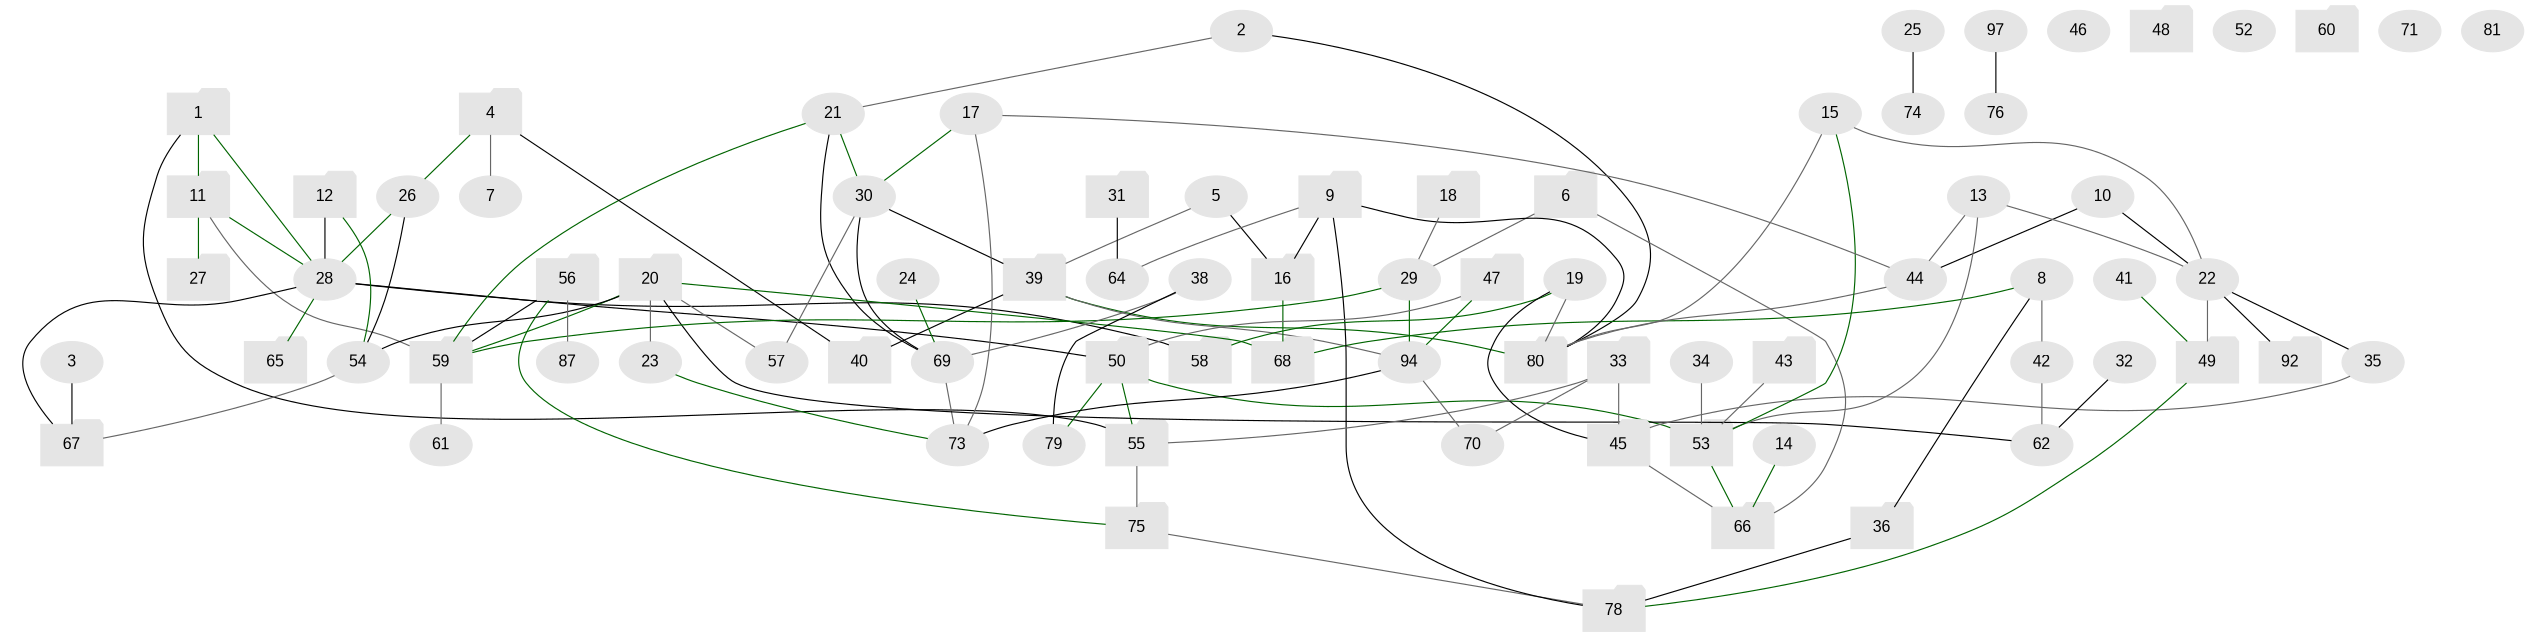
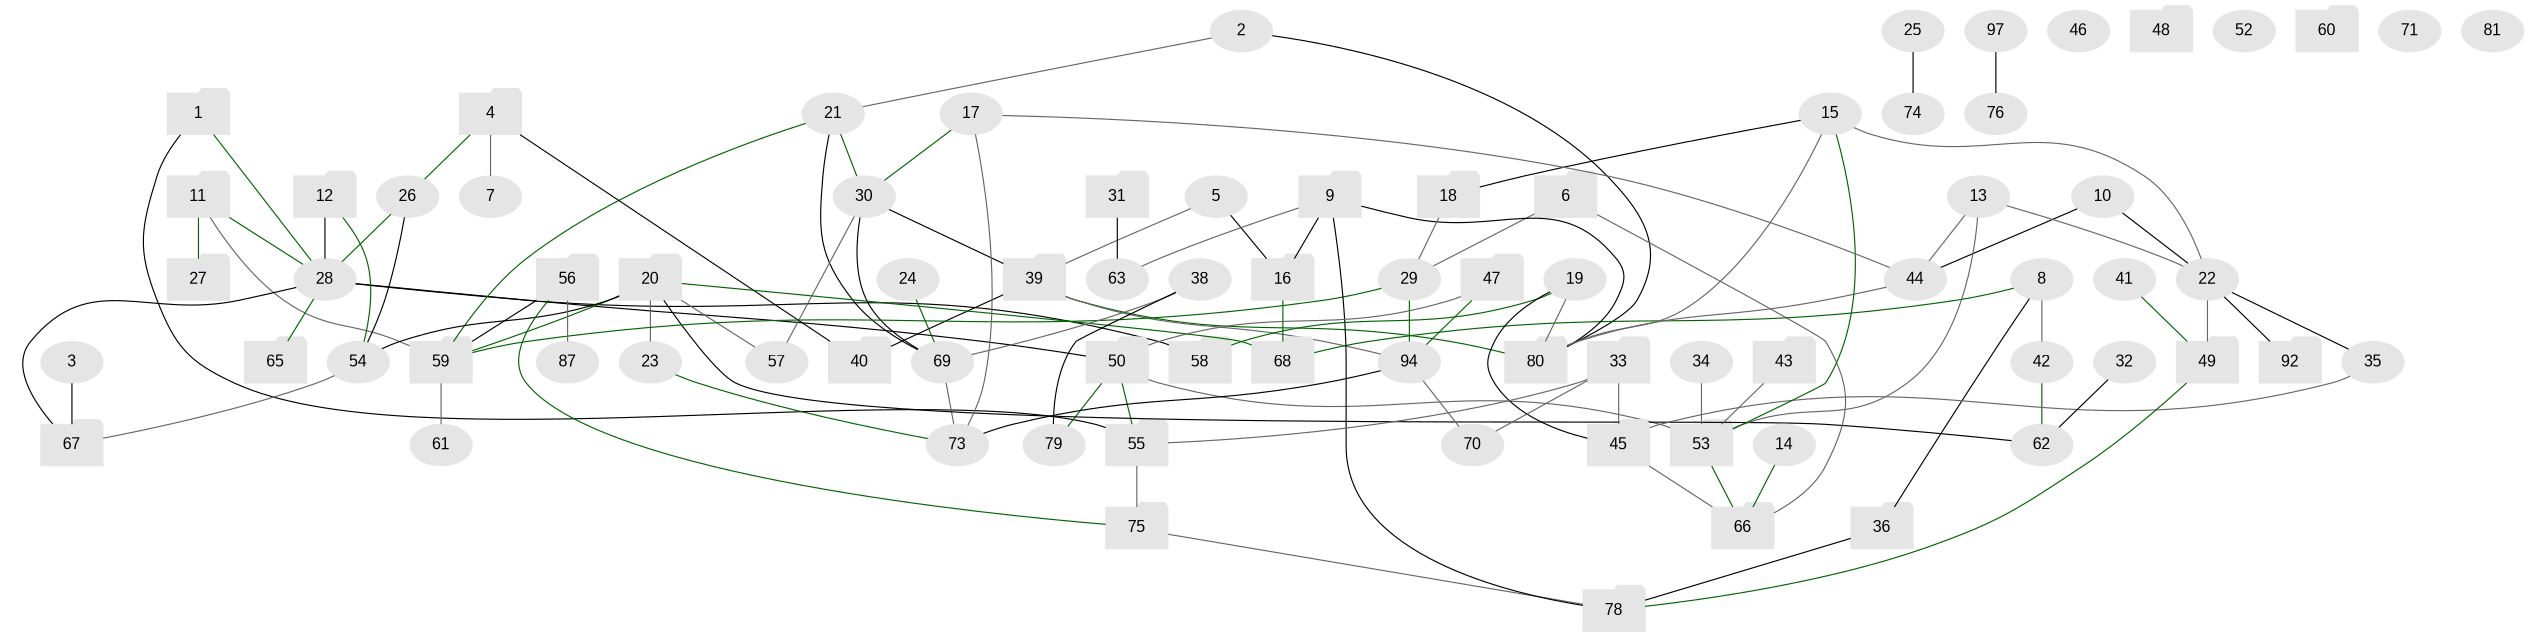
none -> (1640, 151)
(198, 155) -> none
(1117, 279) -> (1117, 279)
(2042, 400) -> (2042, 400)
(1409, 404) -> (1409, 404)
